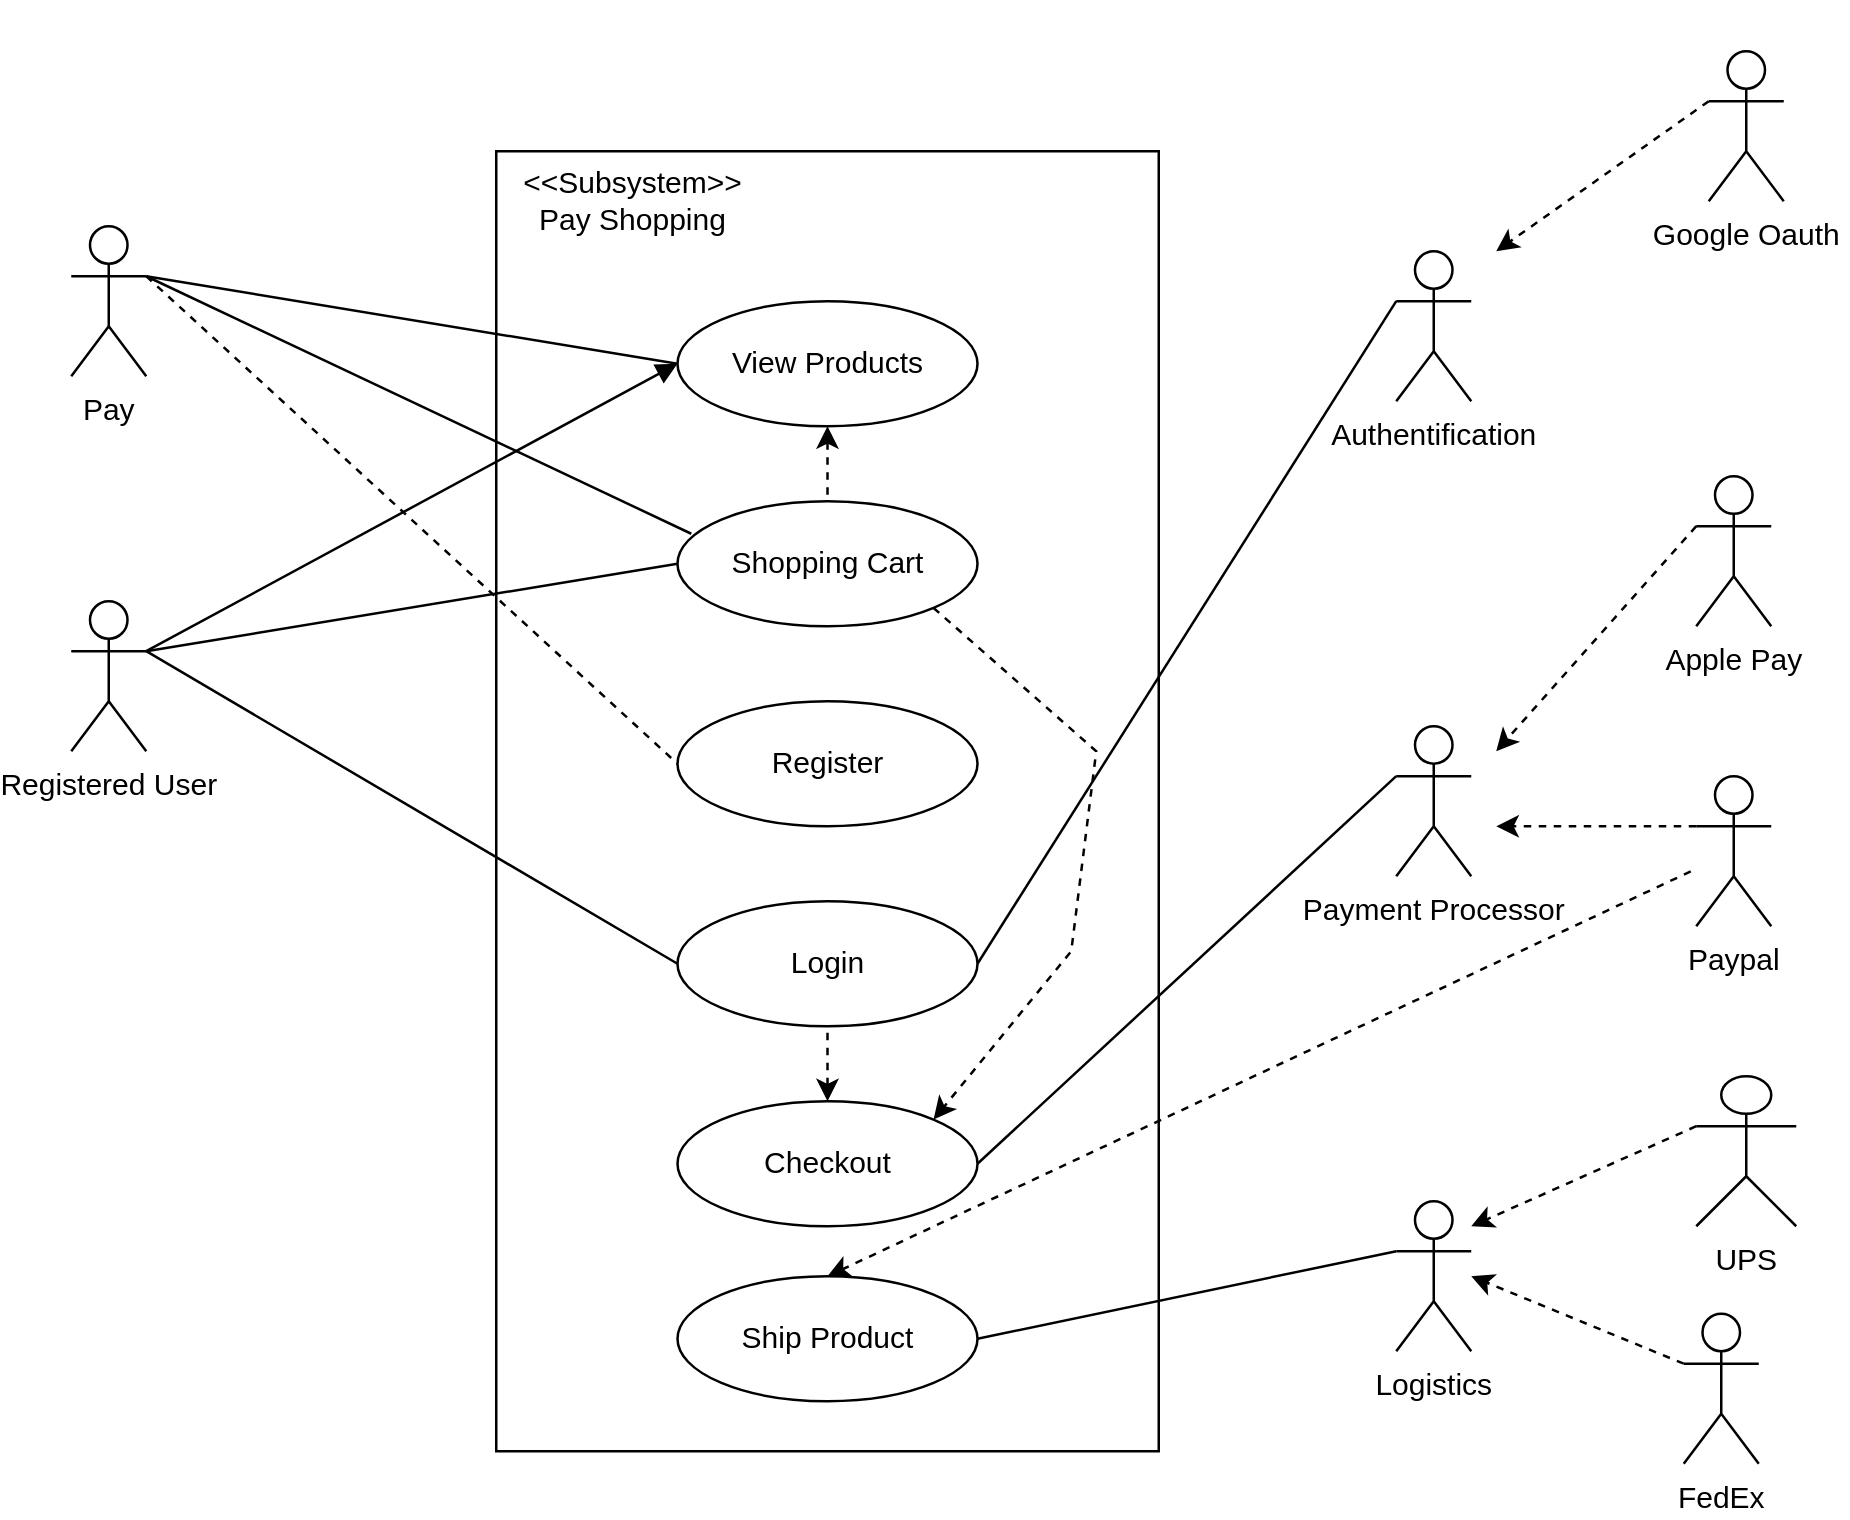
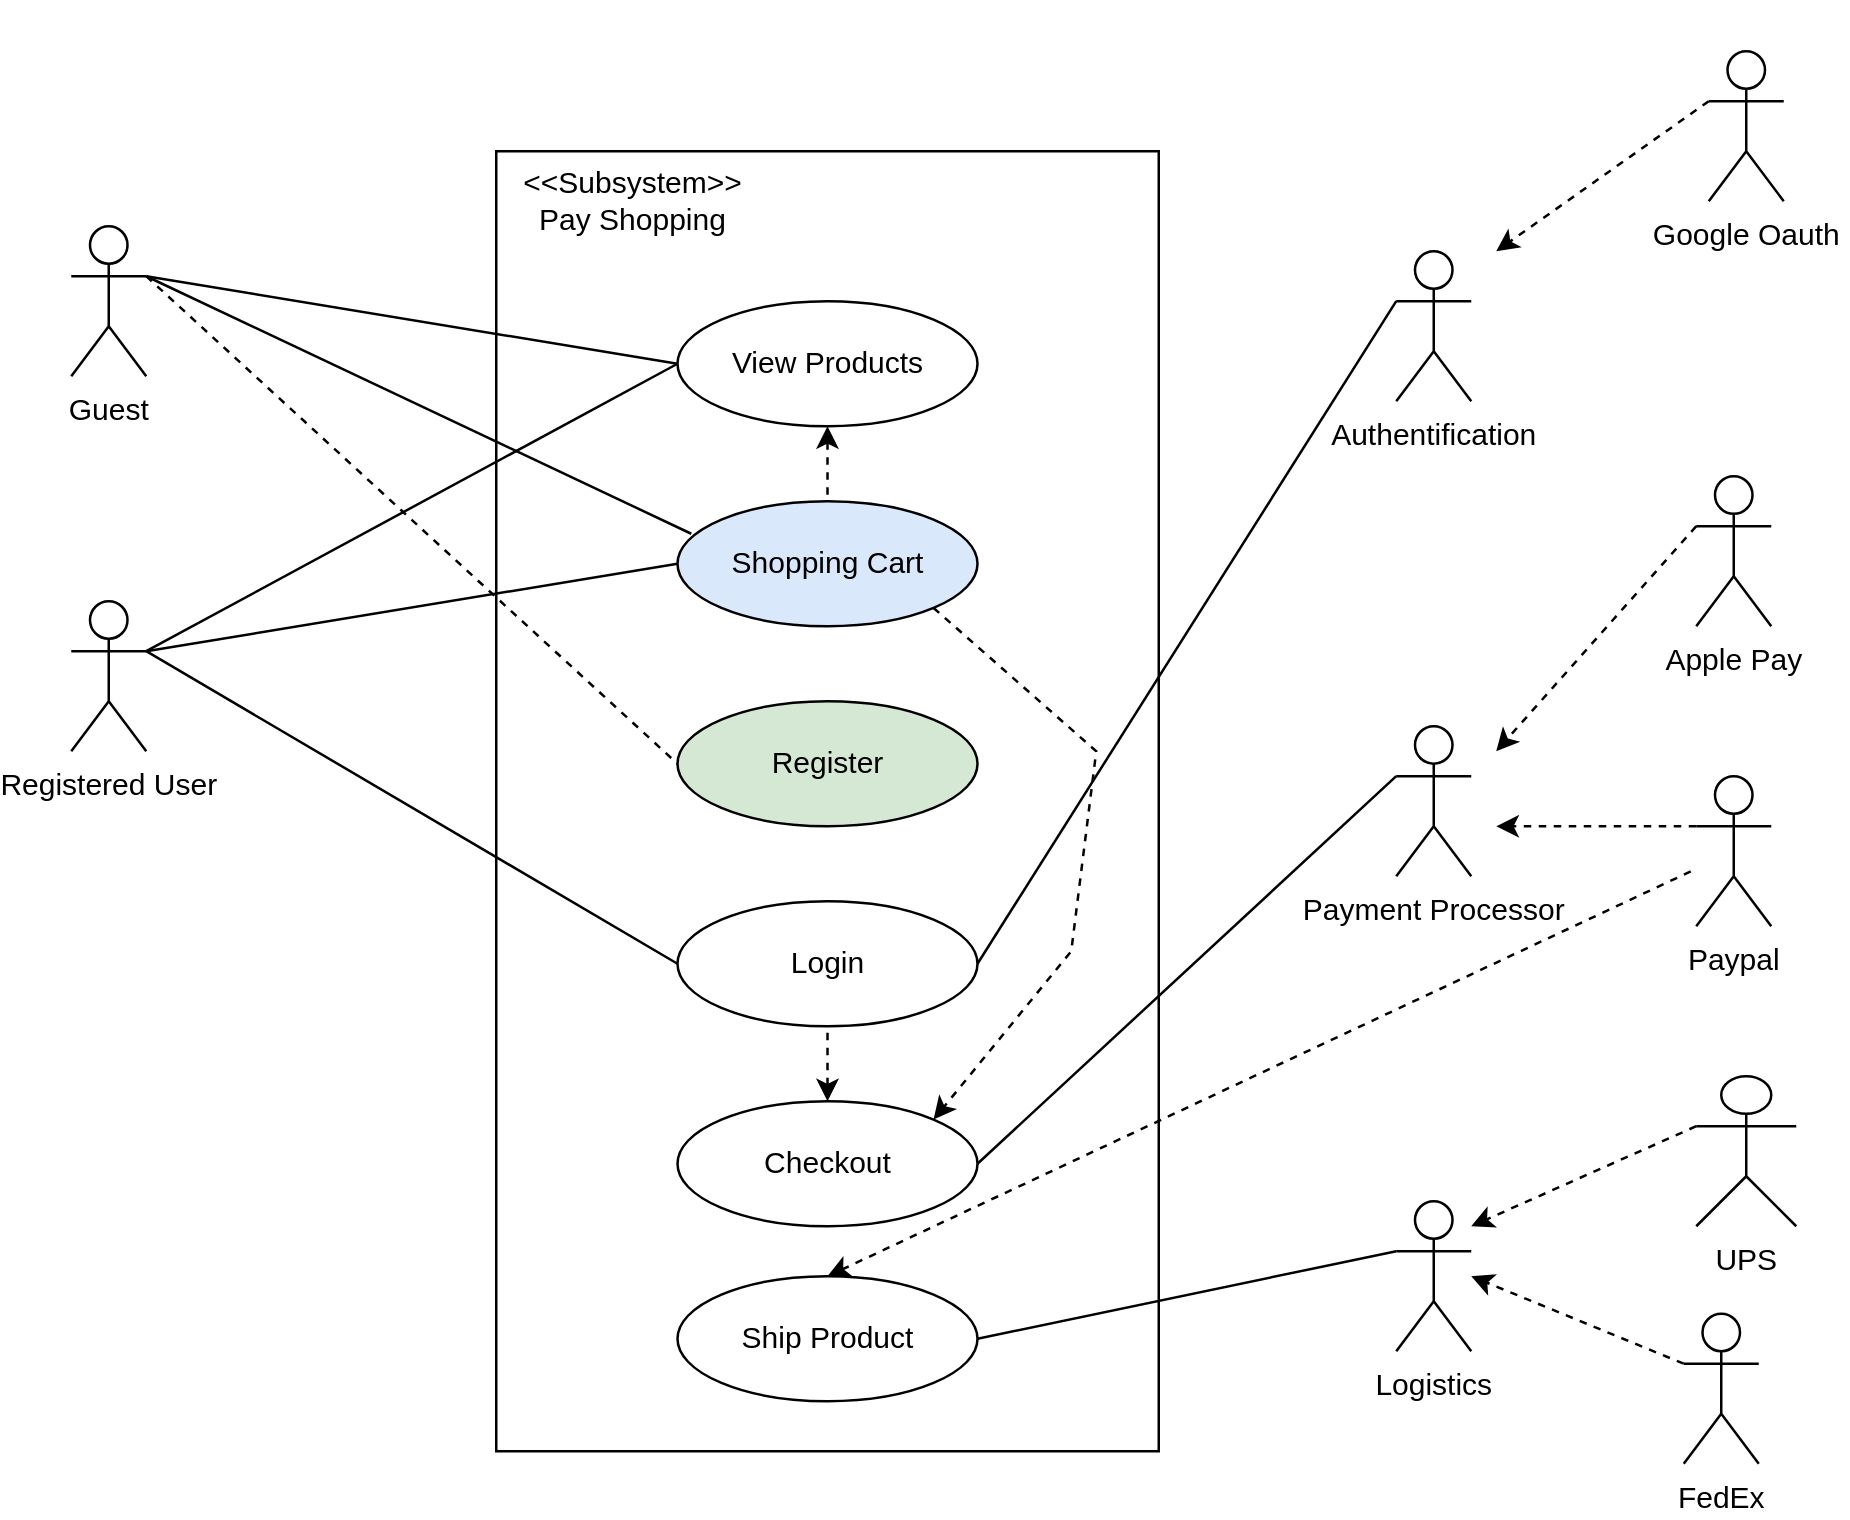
(658, 374) -> (664, 371)
(110, 412) -> (110, 412)
(828, 564) -> (828, 564)
(828, 764) -> (828, 764)
